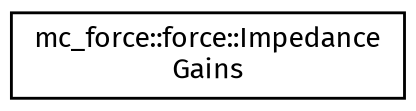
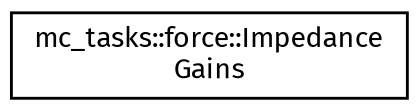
(208, 56) -> (209, 56)
